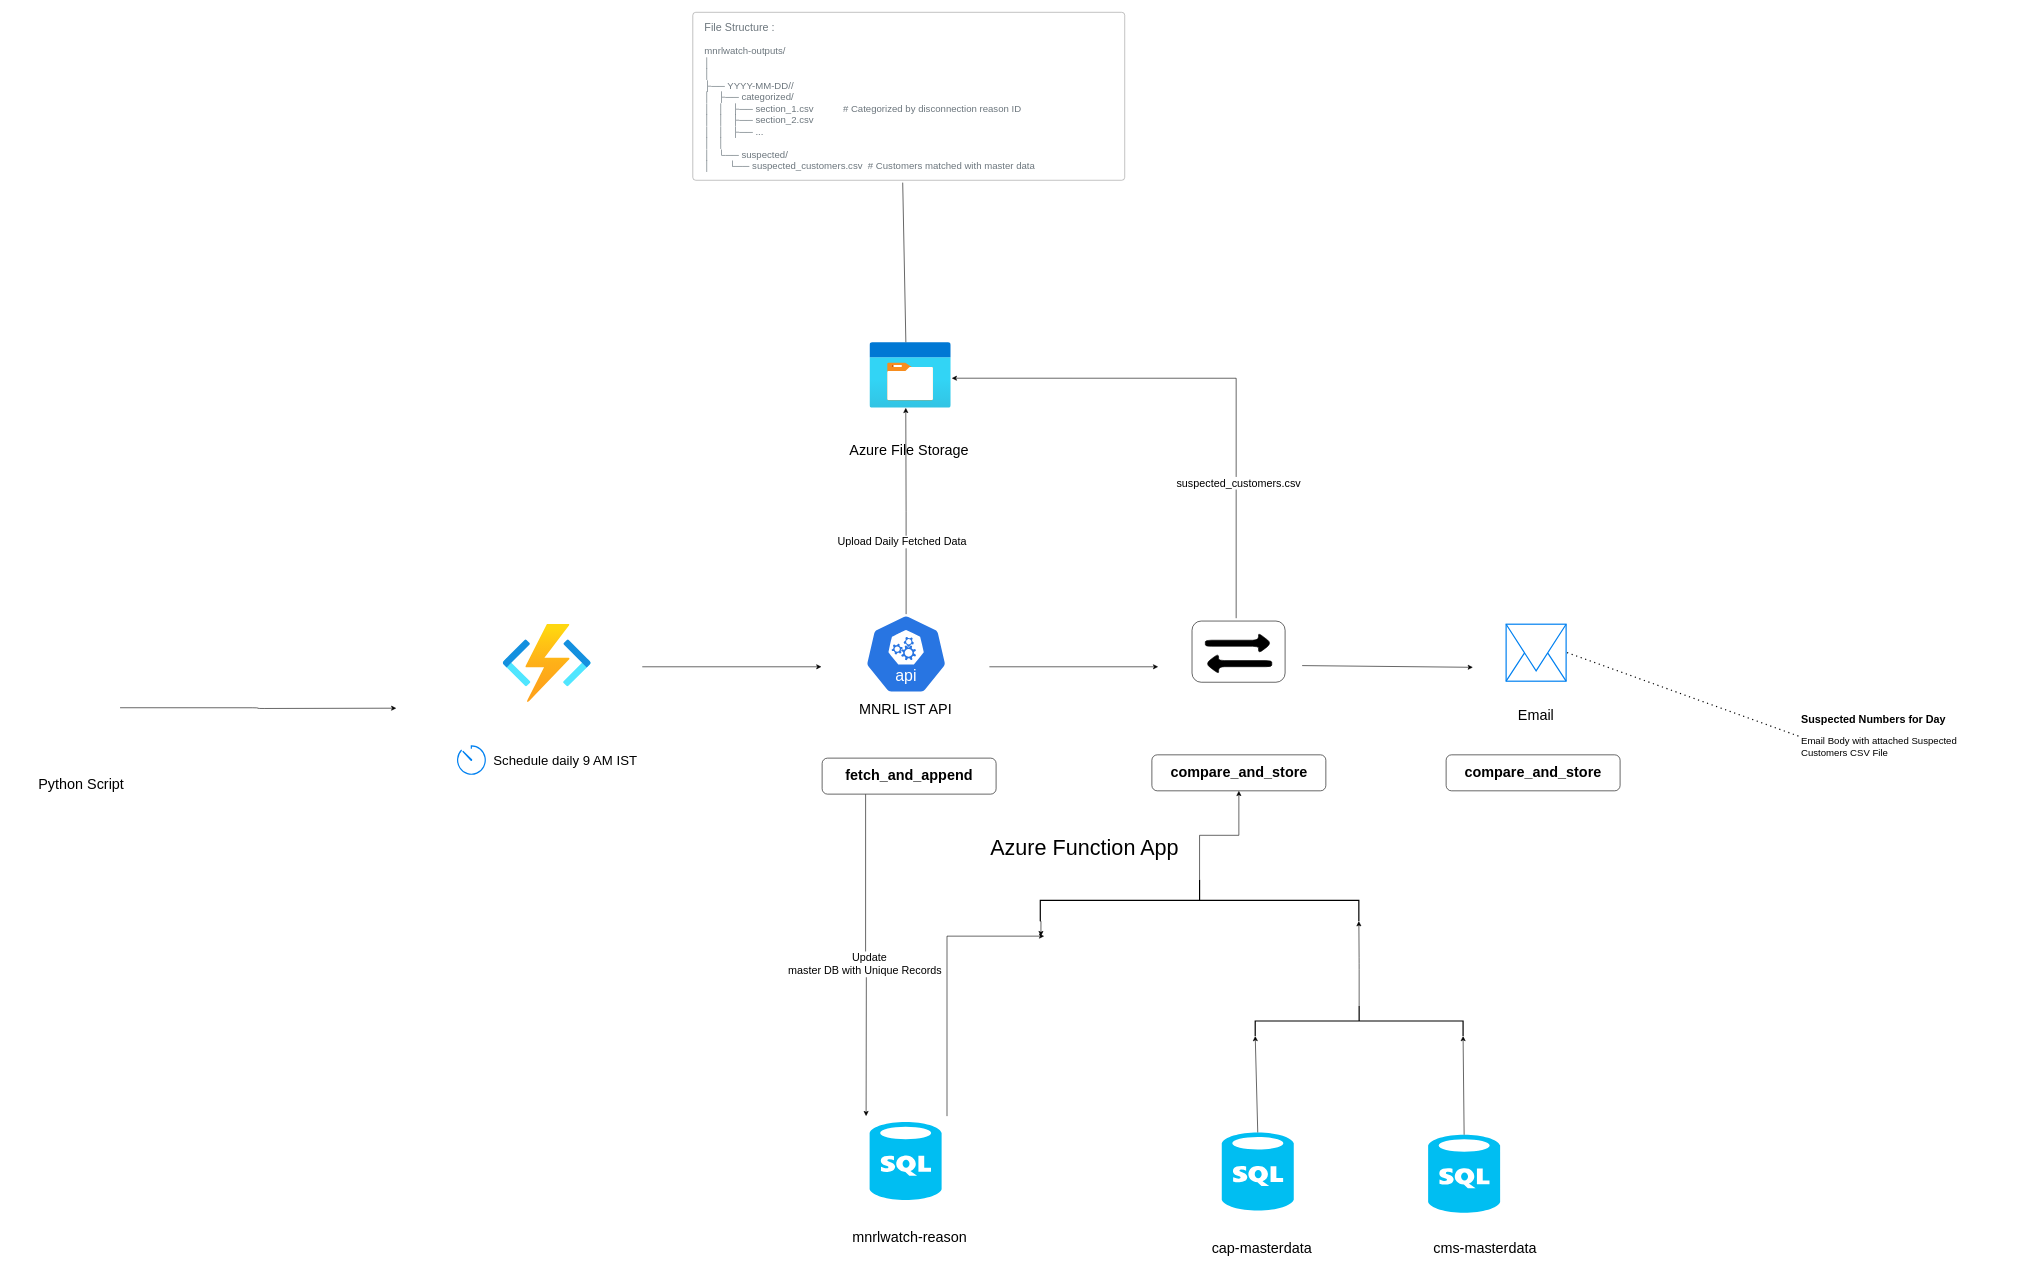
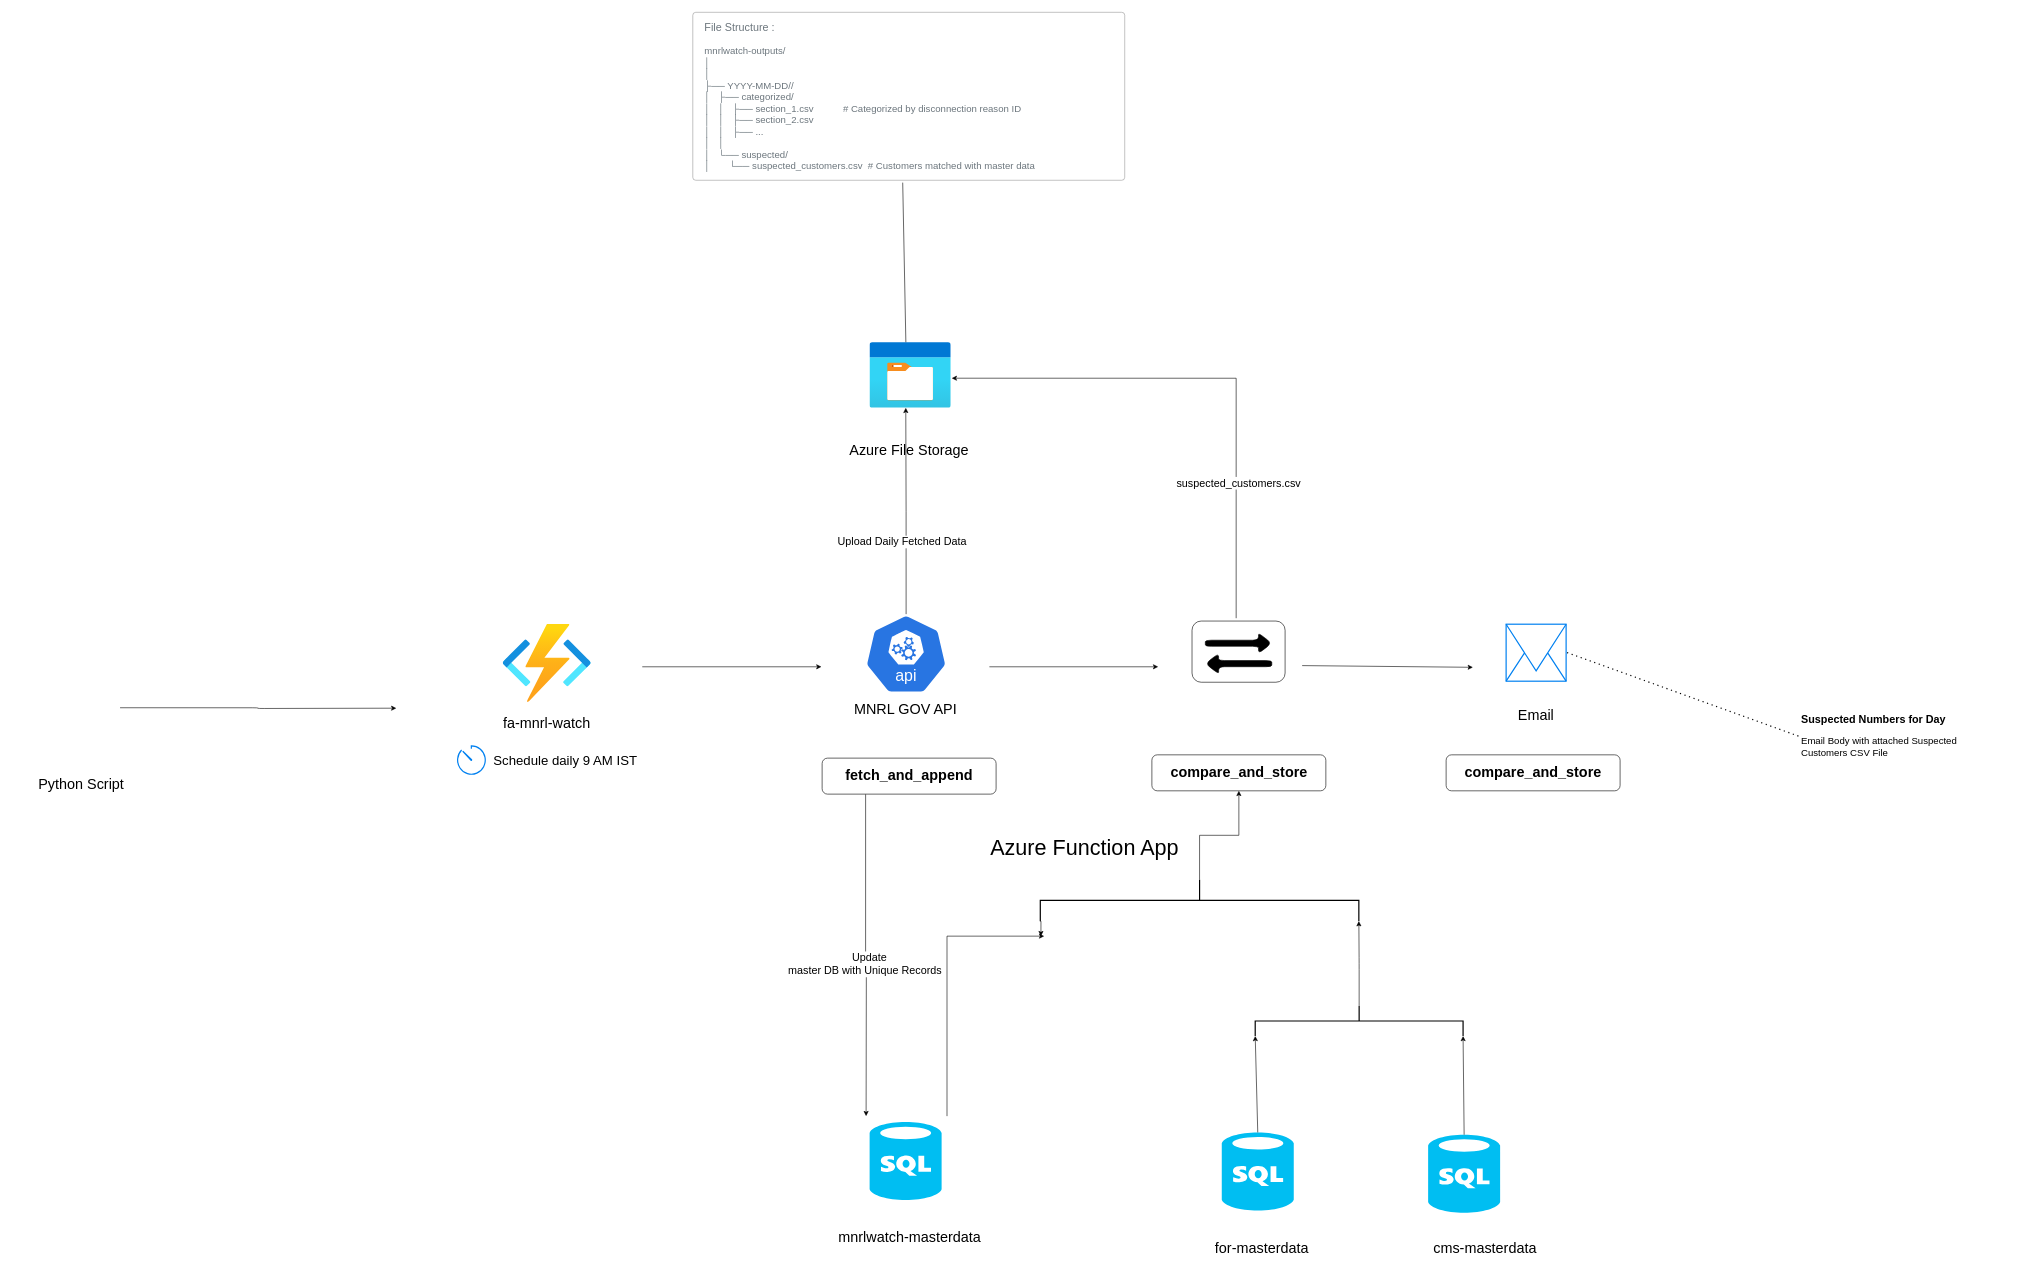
(906, 710) -> (906, 710)
none -> (547, 724)
(910, 1238) -> (910, 1238)
(1262, 1248) -> (1262, 1248)
